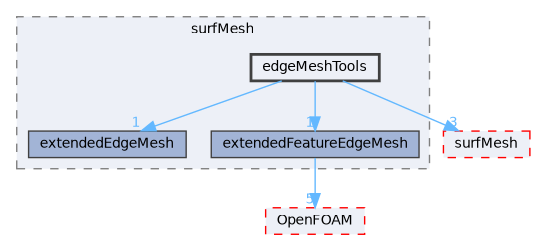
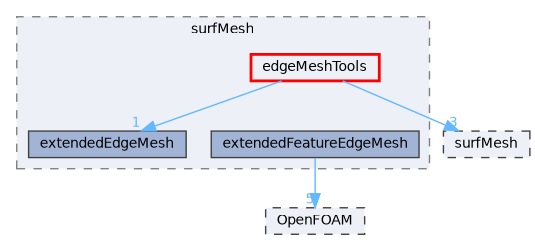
(315, 68) -> (315, 68)
(315, 99) -> none
(487, 144) -> (487, 144)
(315, 221) -> (315, 221)
